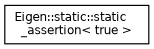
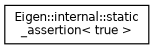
(77, 25) -> (77, 25)
